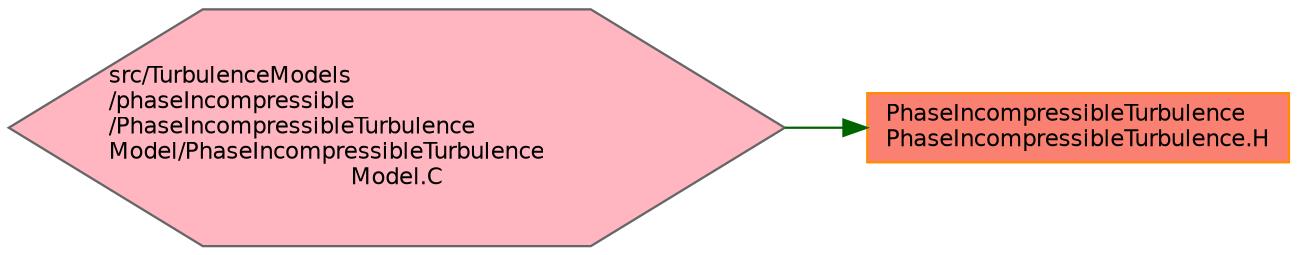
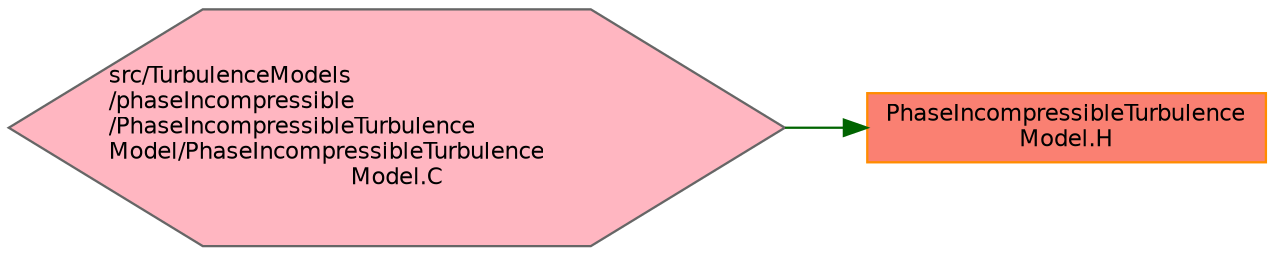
(1078, 128) -> (1067, 128)
